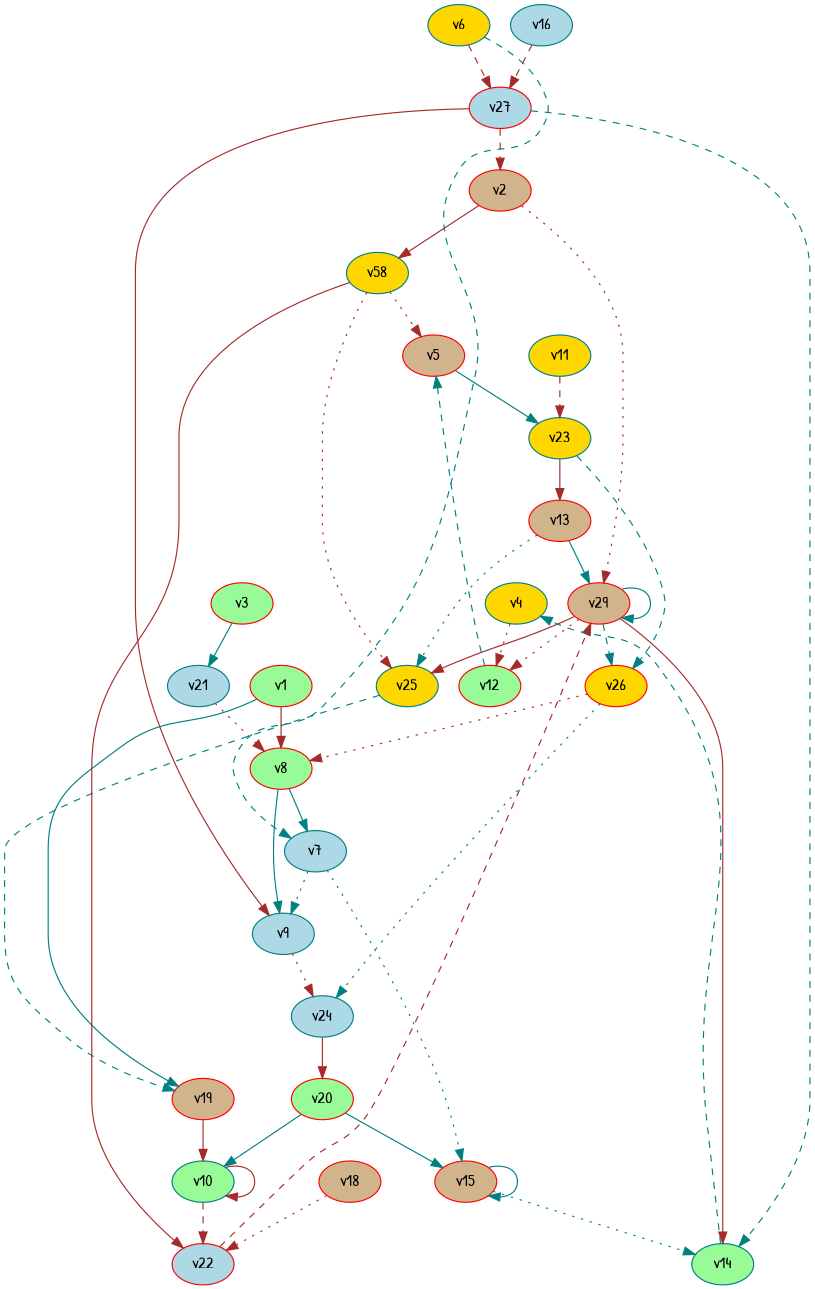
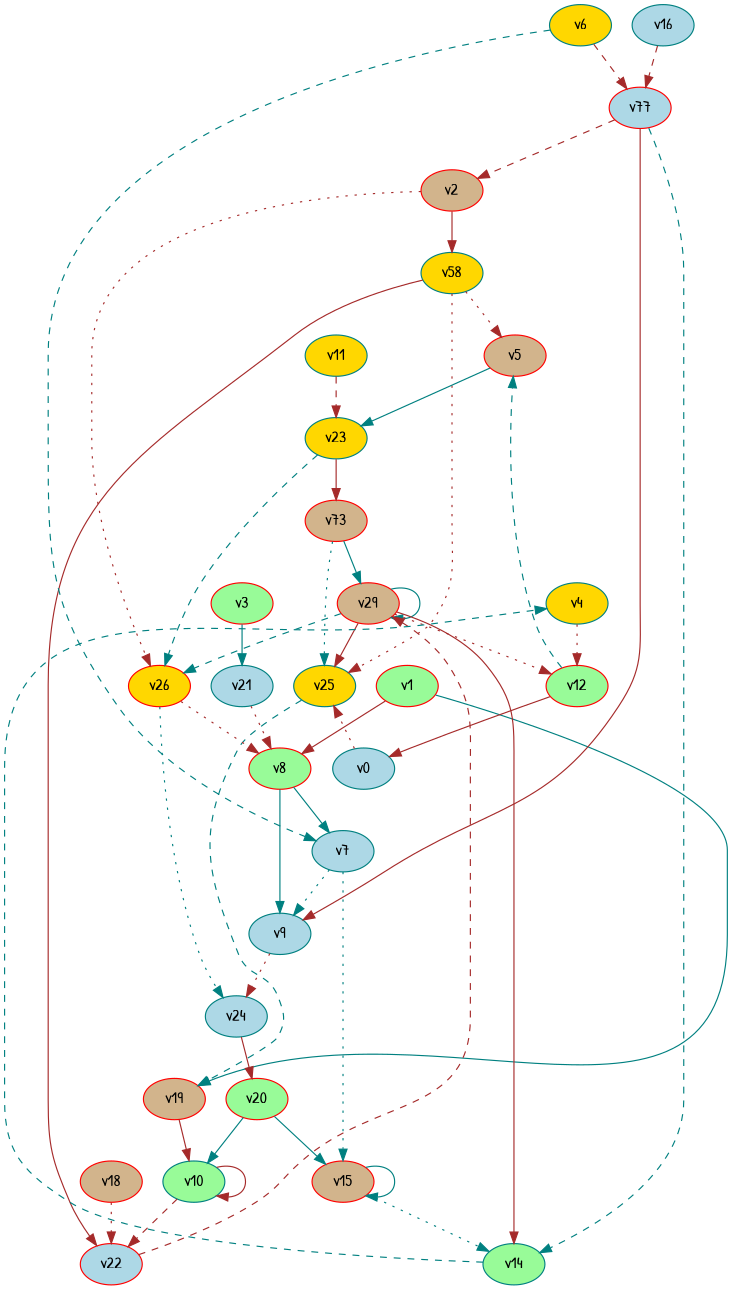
(500, 108) -> (640, 108)
(623, 371) -> (102, 309)
(560, 521) -> (336, 521)
none -> (364, 769)
